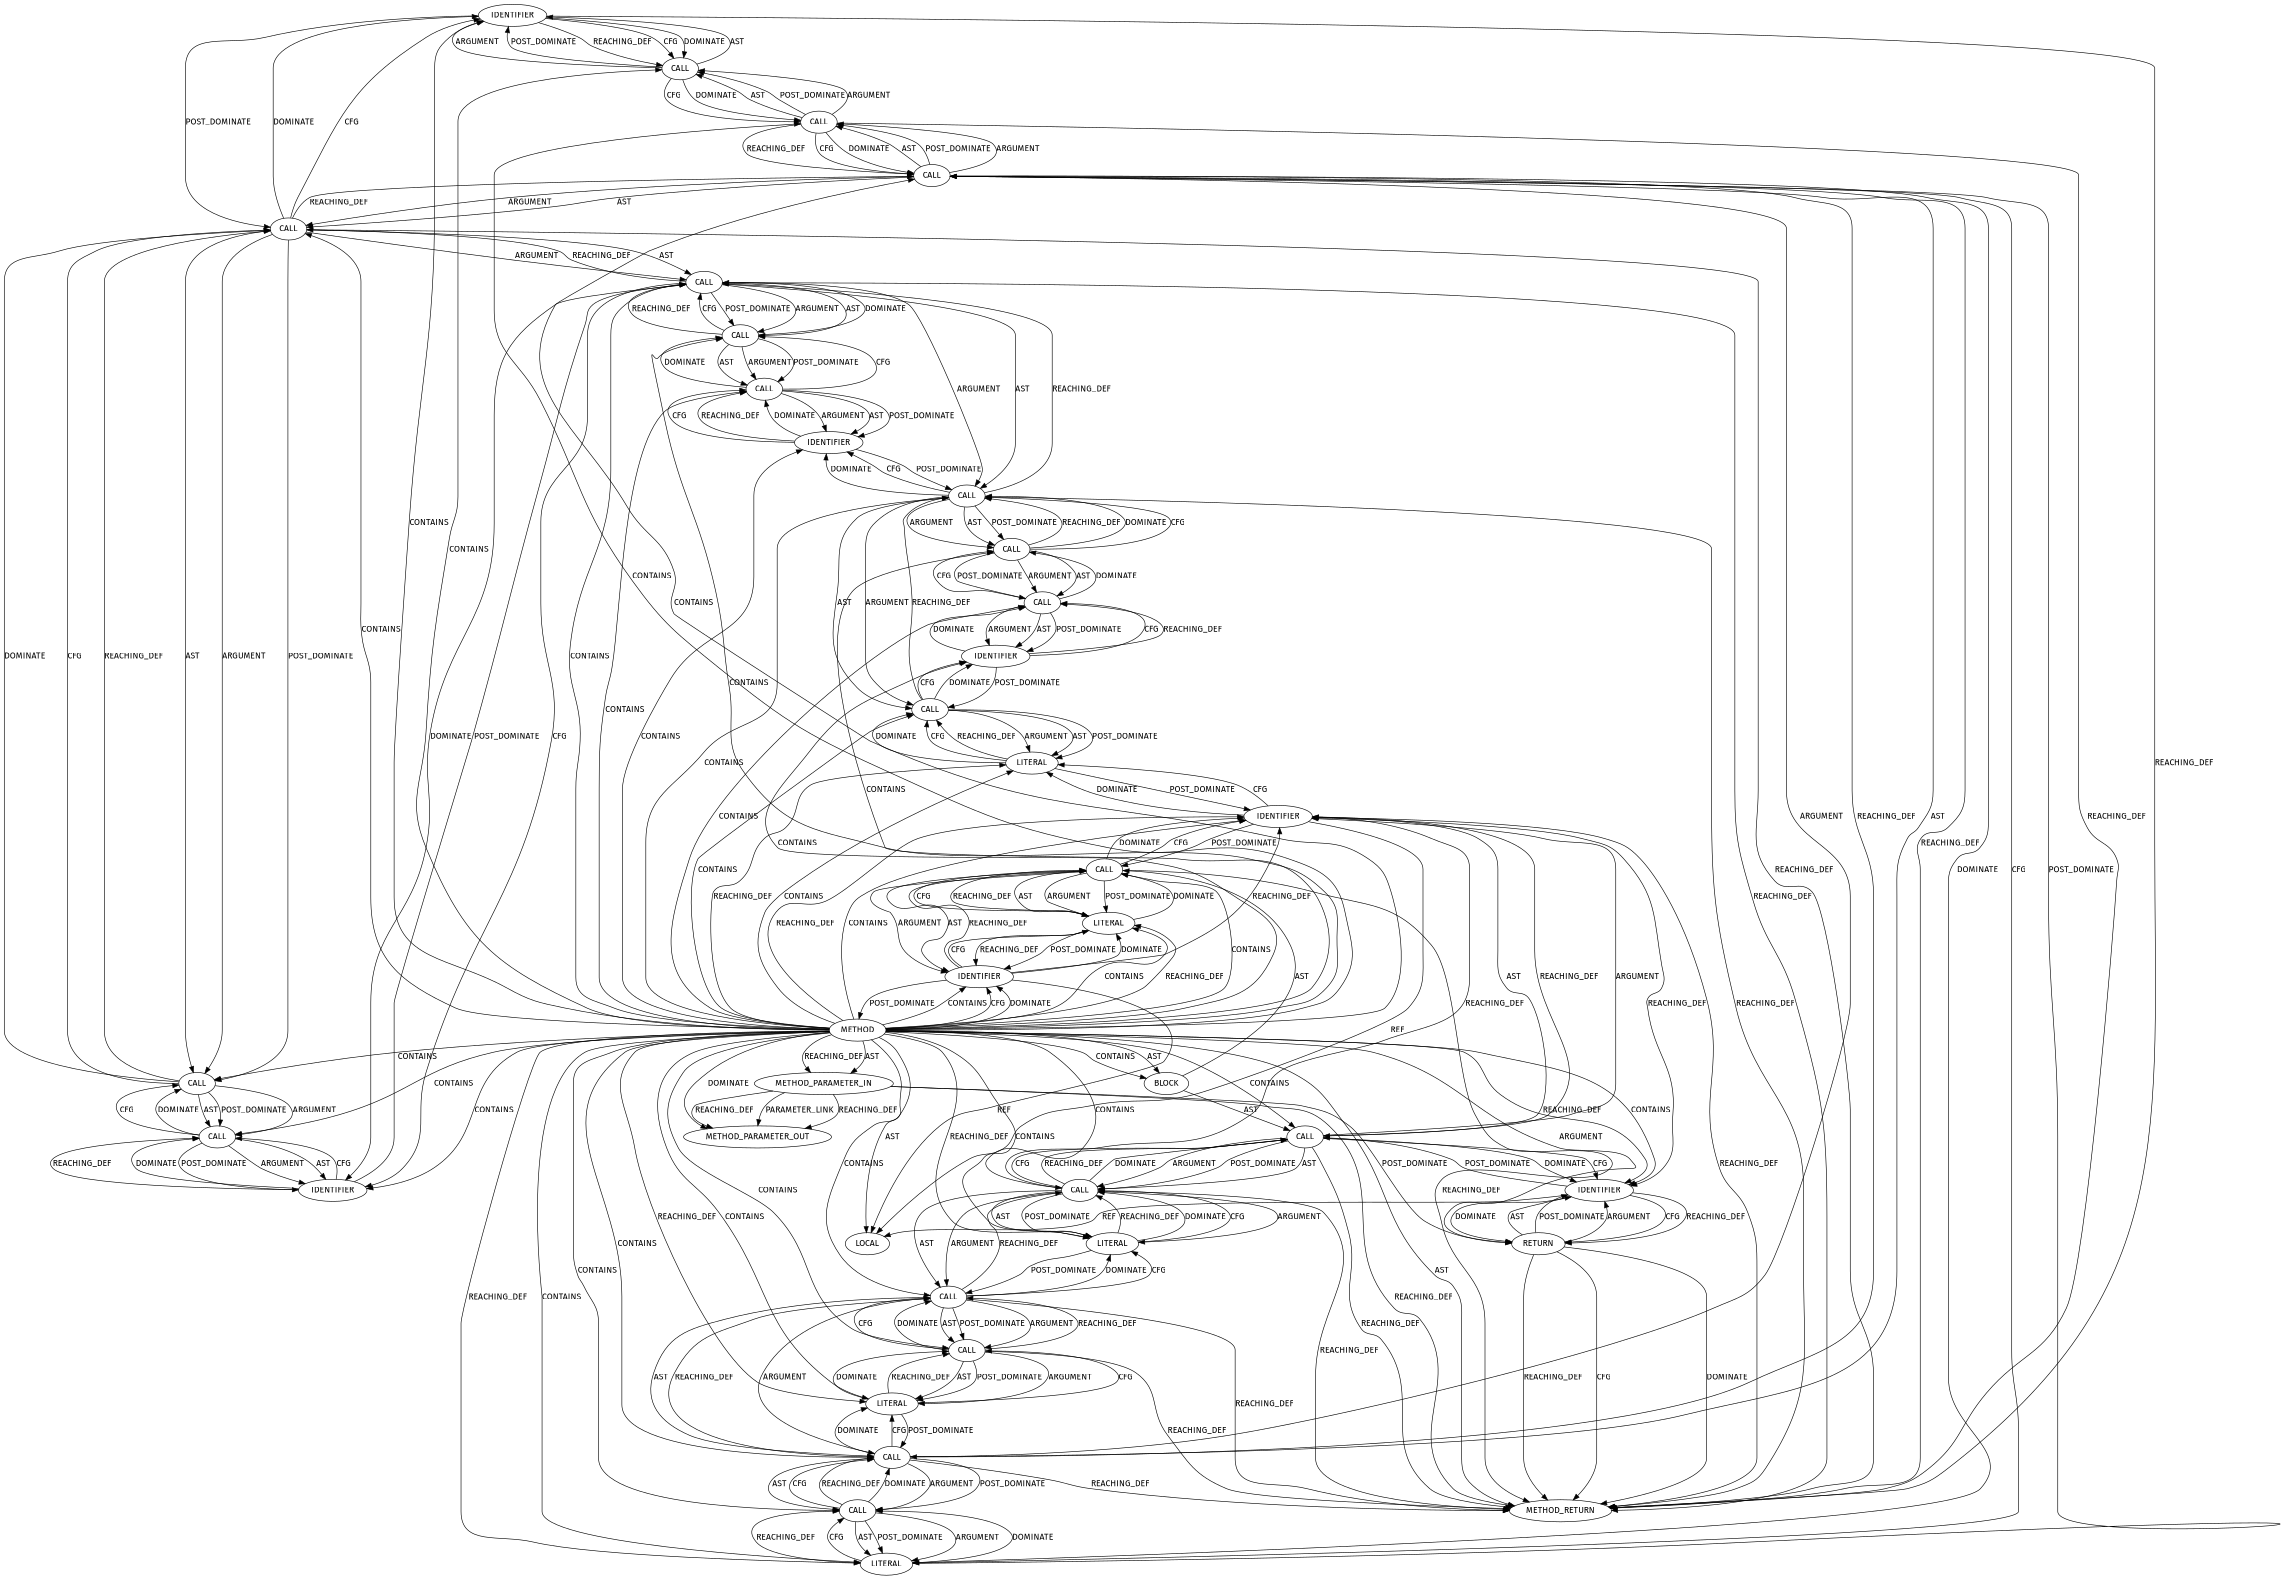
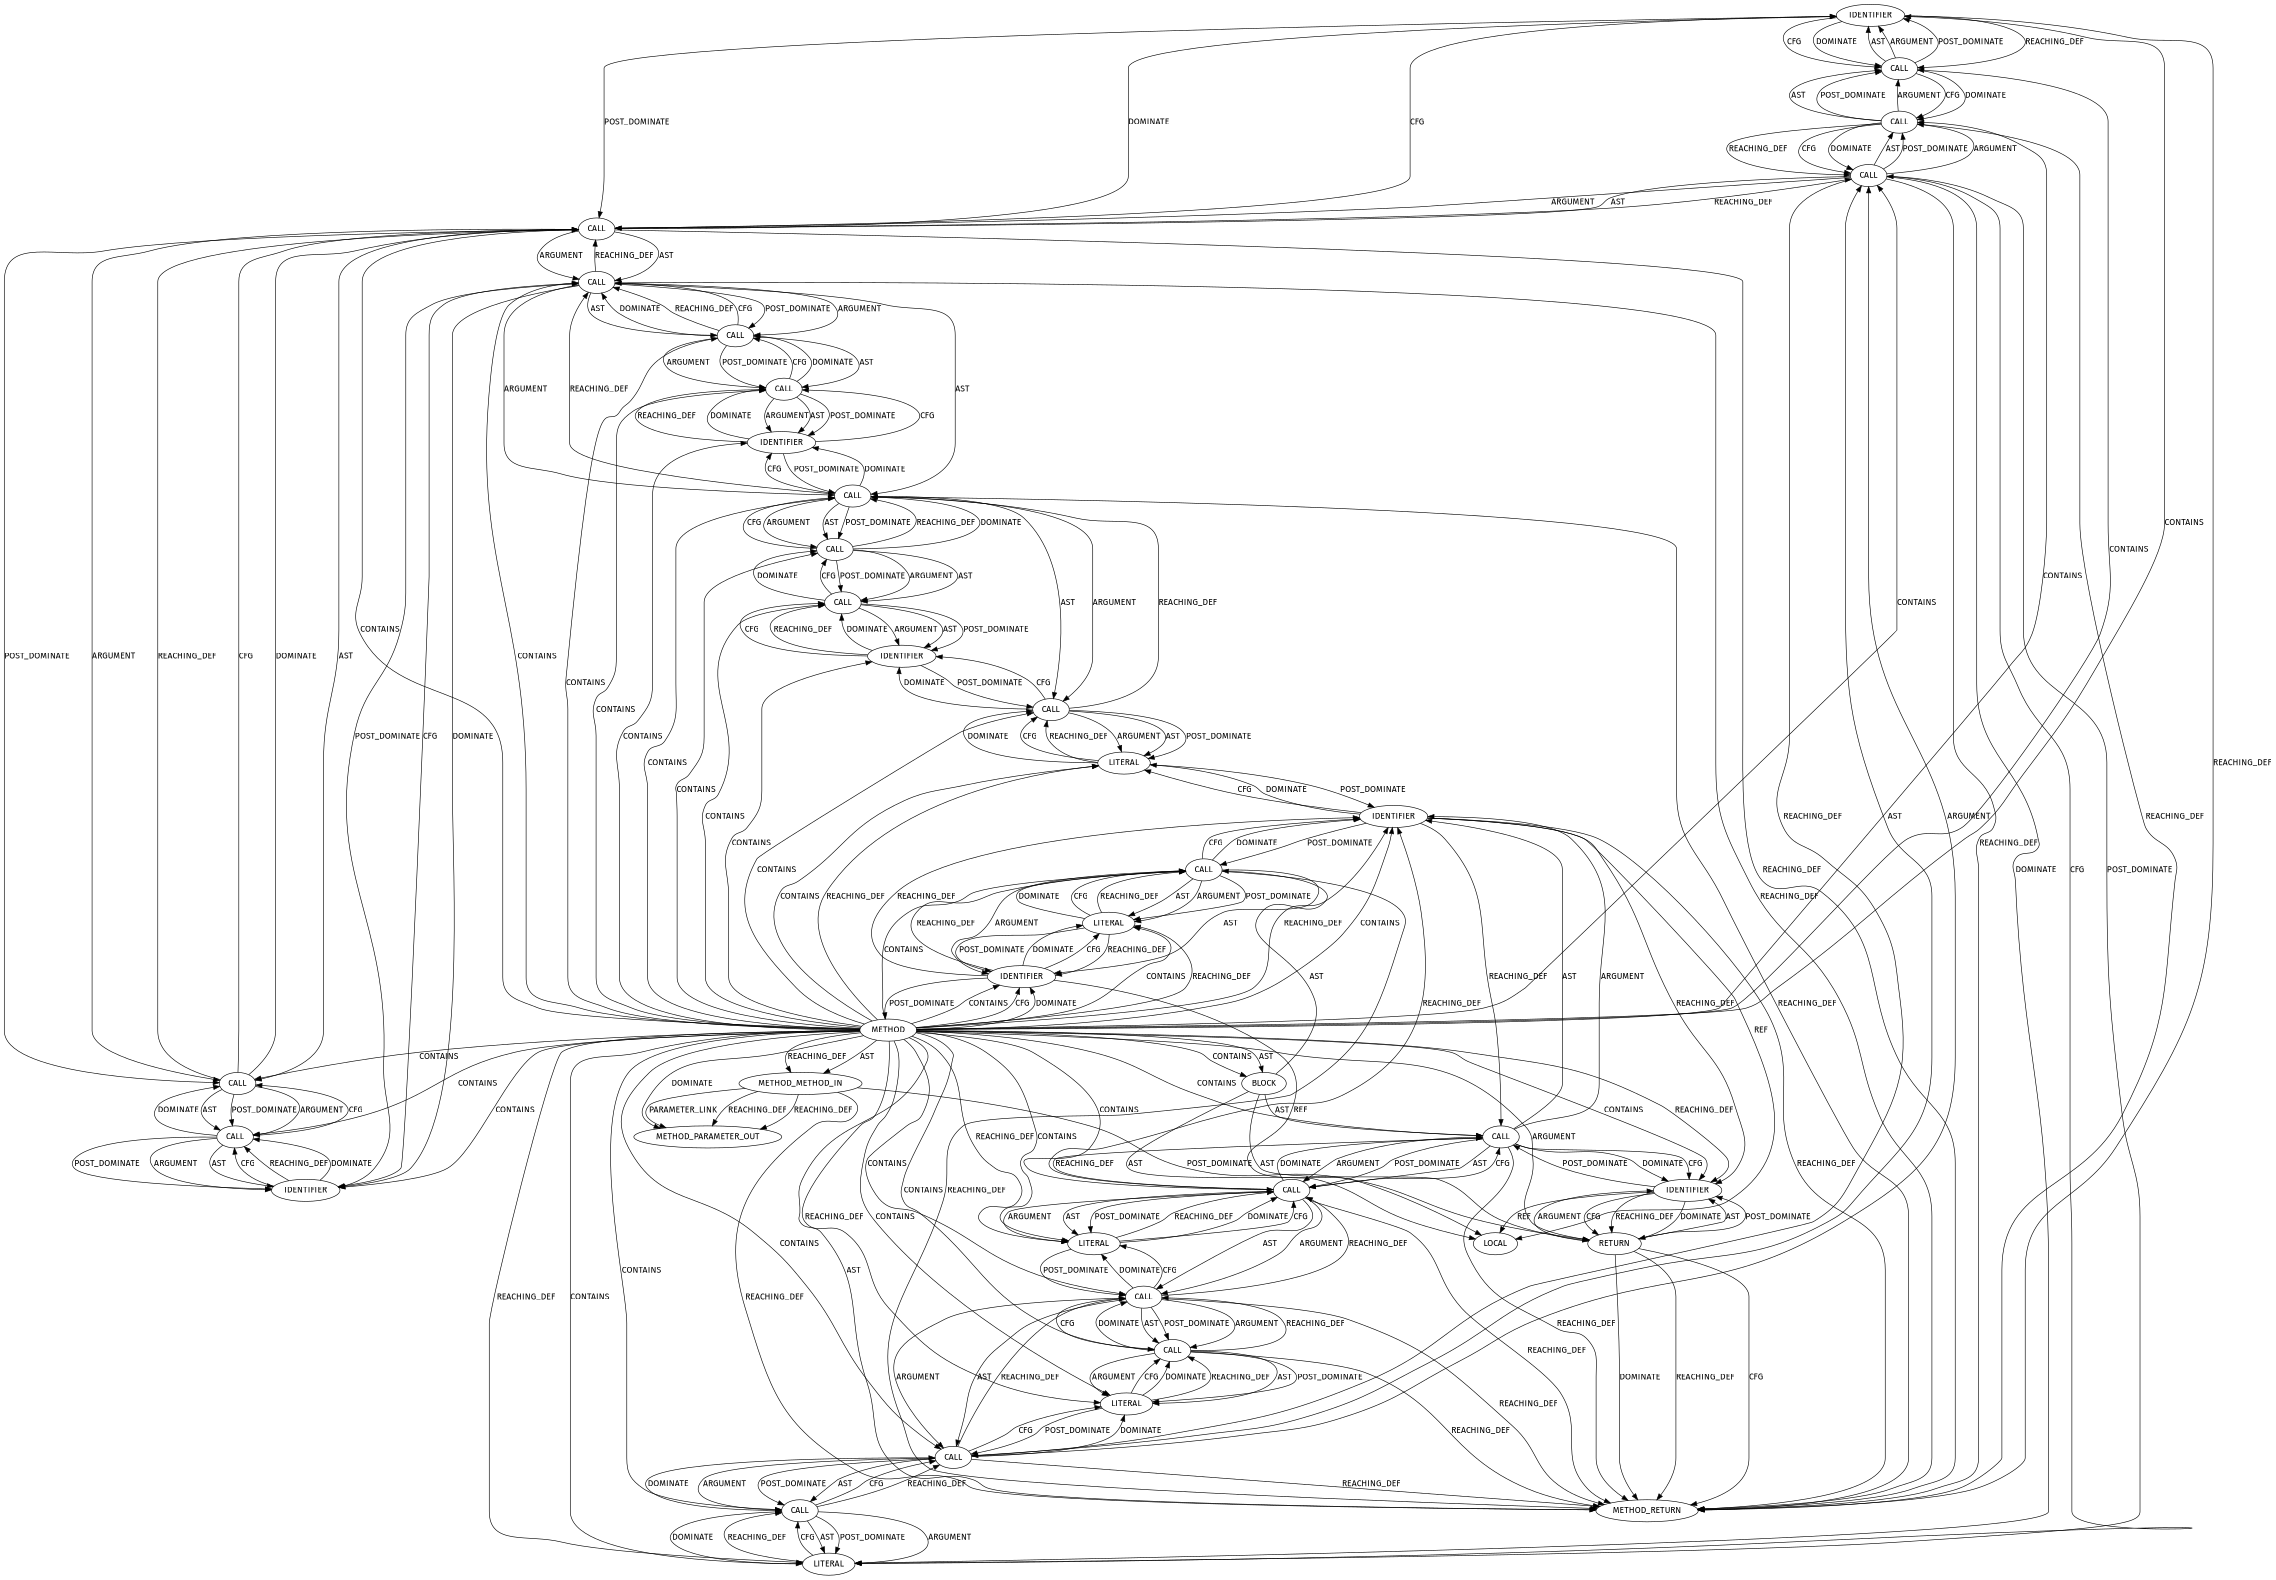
(824, 1084) -> (801, 1084)
(883, 1130) -> (1217, 1178)
none -> (1451, 1185)
